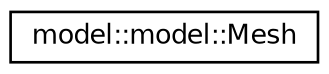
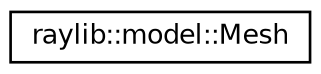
(164, 37) -> (160, 37)
